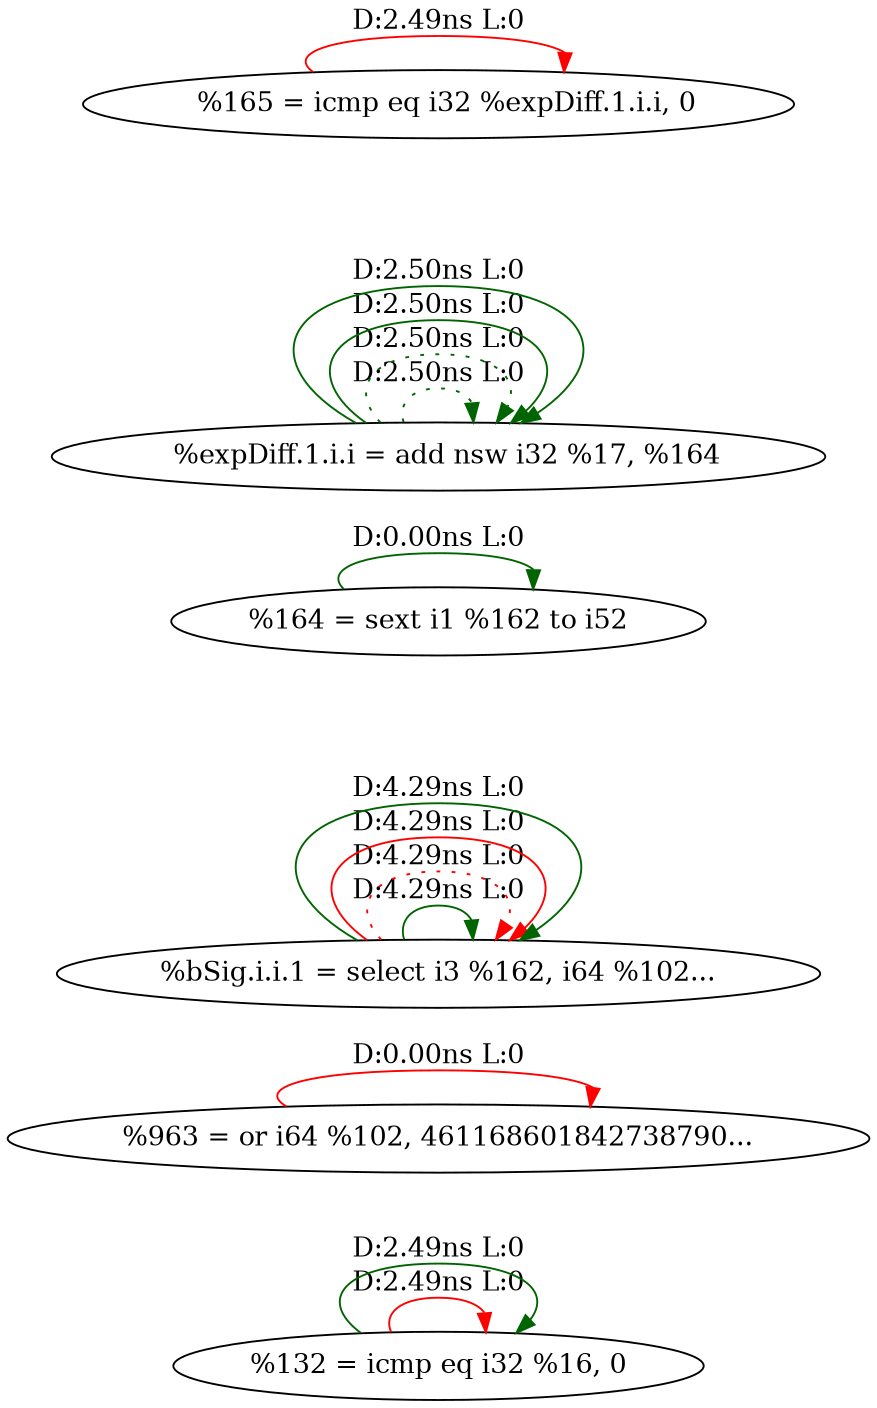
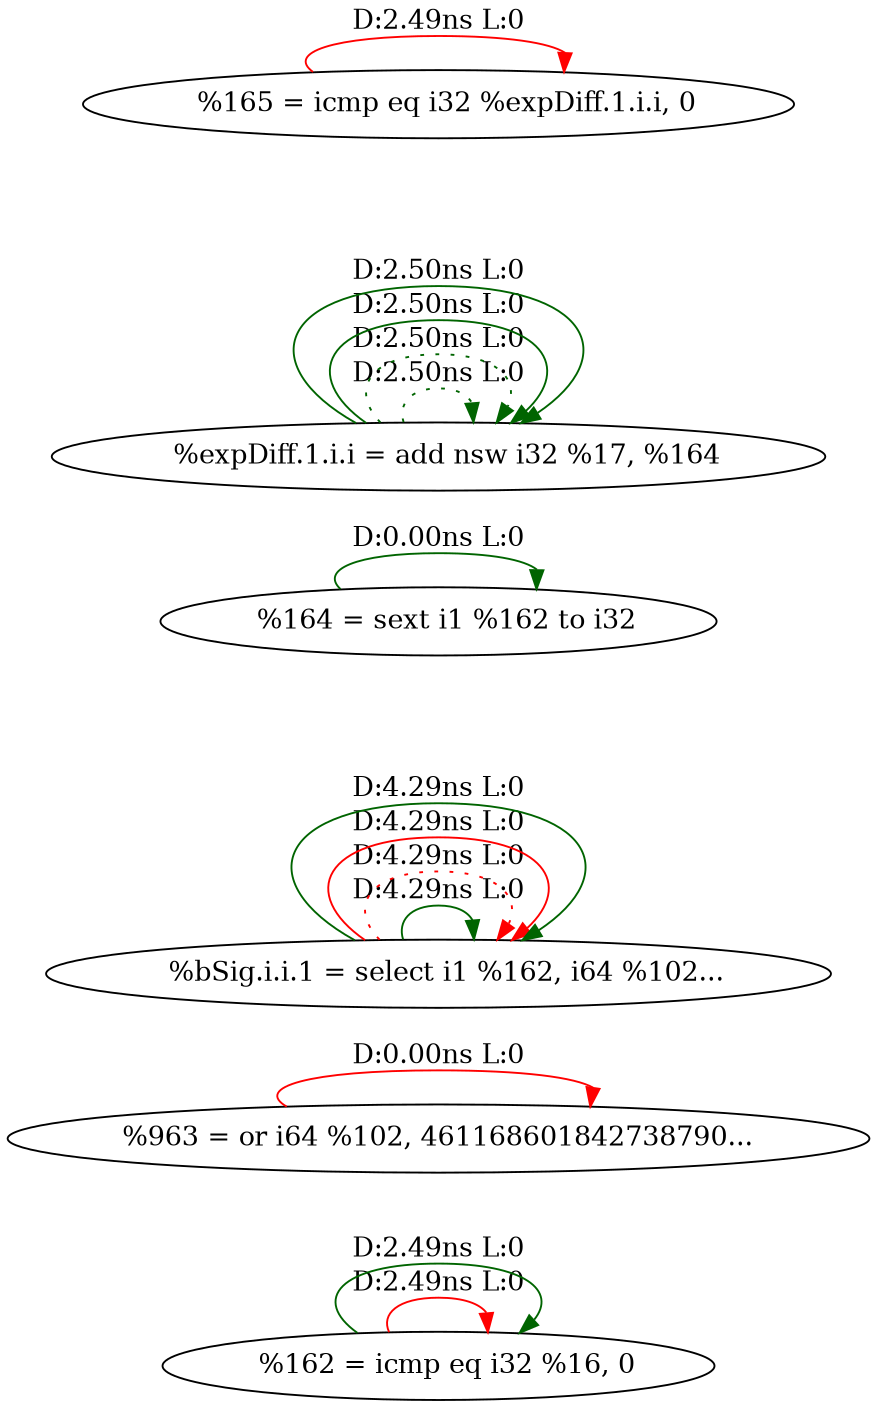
(439, 621) -> (439, 621)
(439, 974) -> (439, 974)
(439, 1366) -> (439, 1366)
